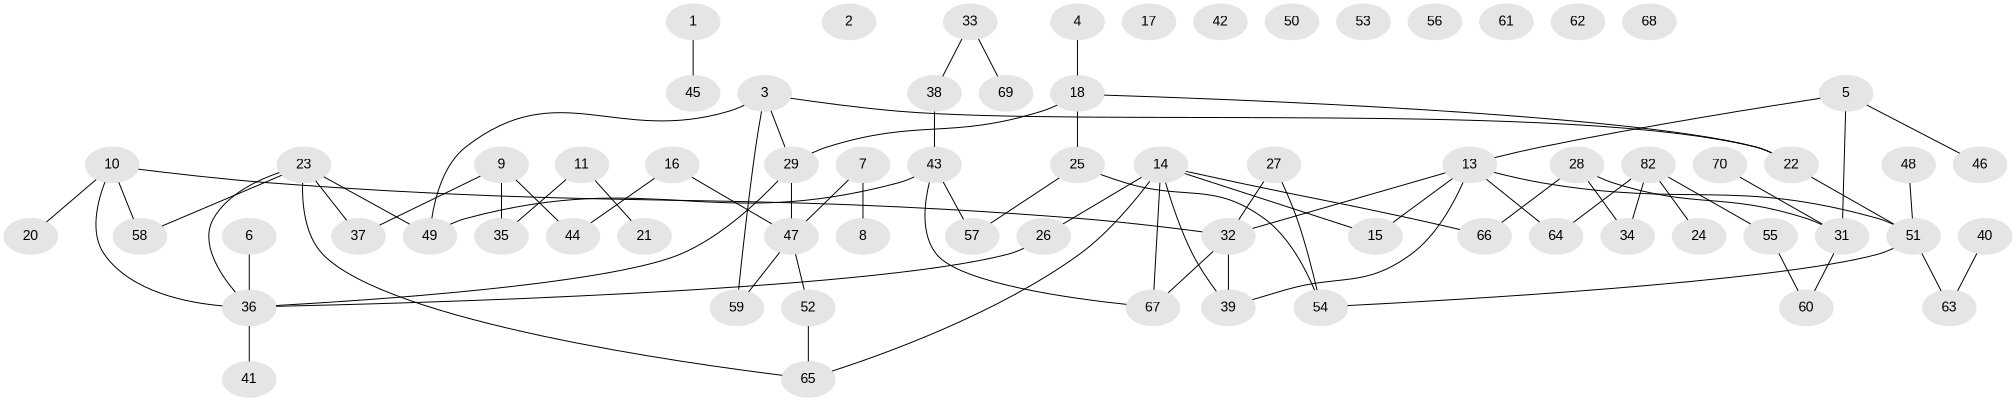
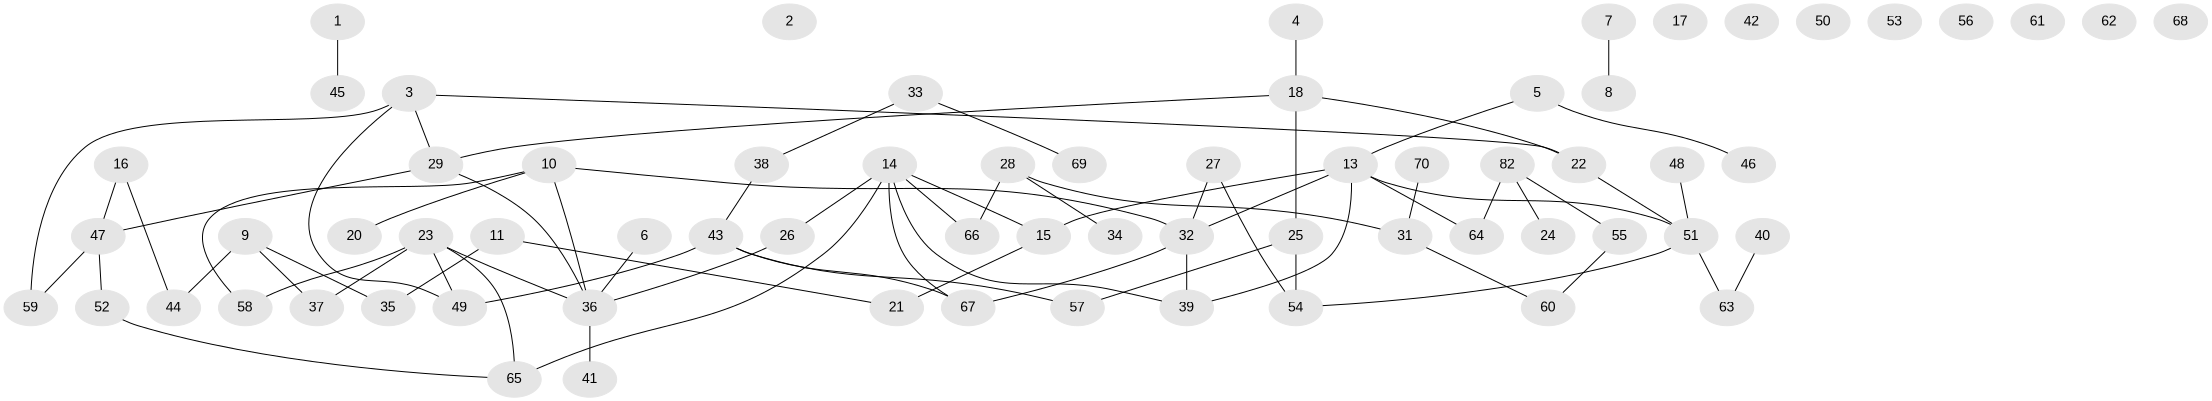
(1844, 165) -> none
(1638, 201) -> none
(818, 210) -> none
none -> (978, 268)
